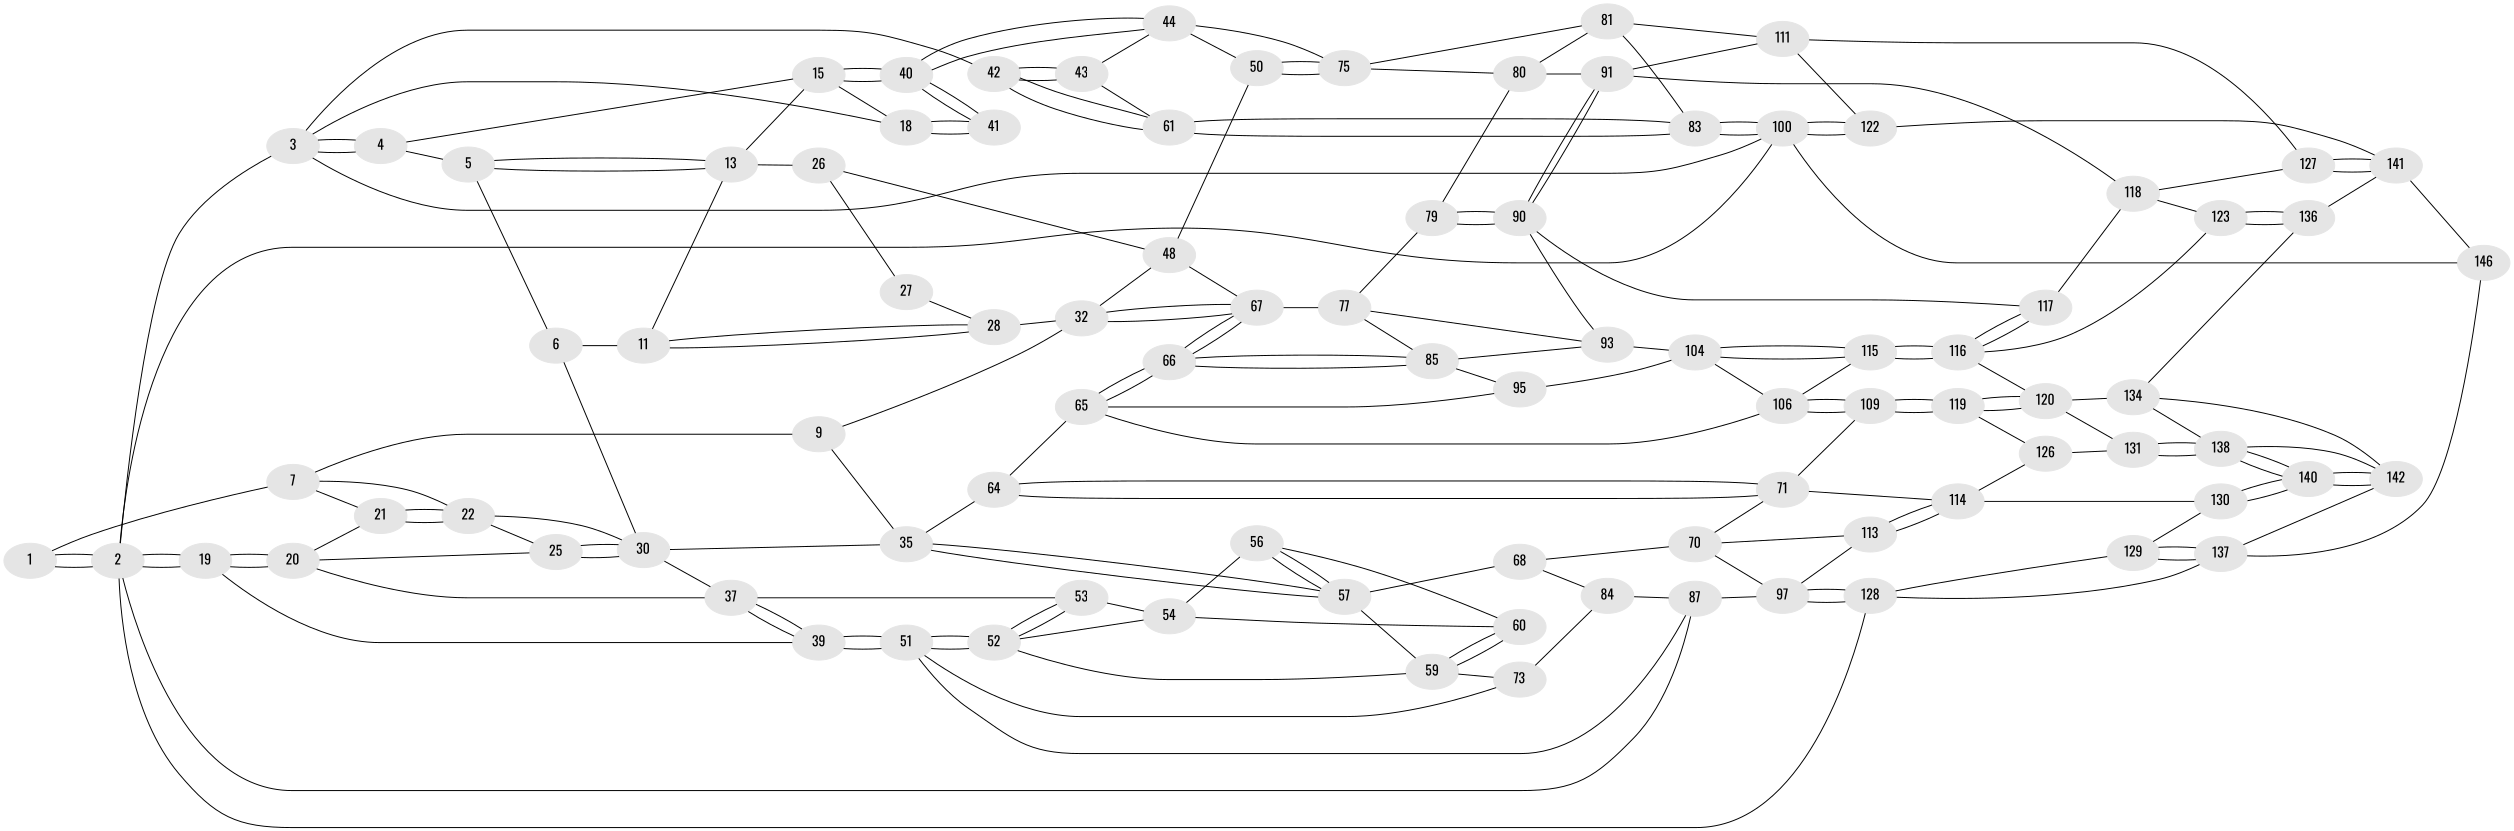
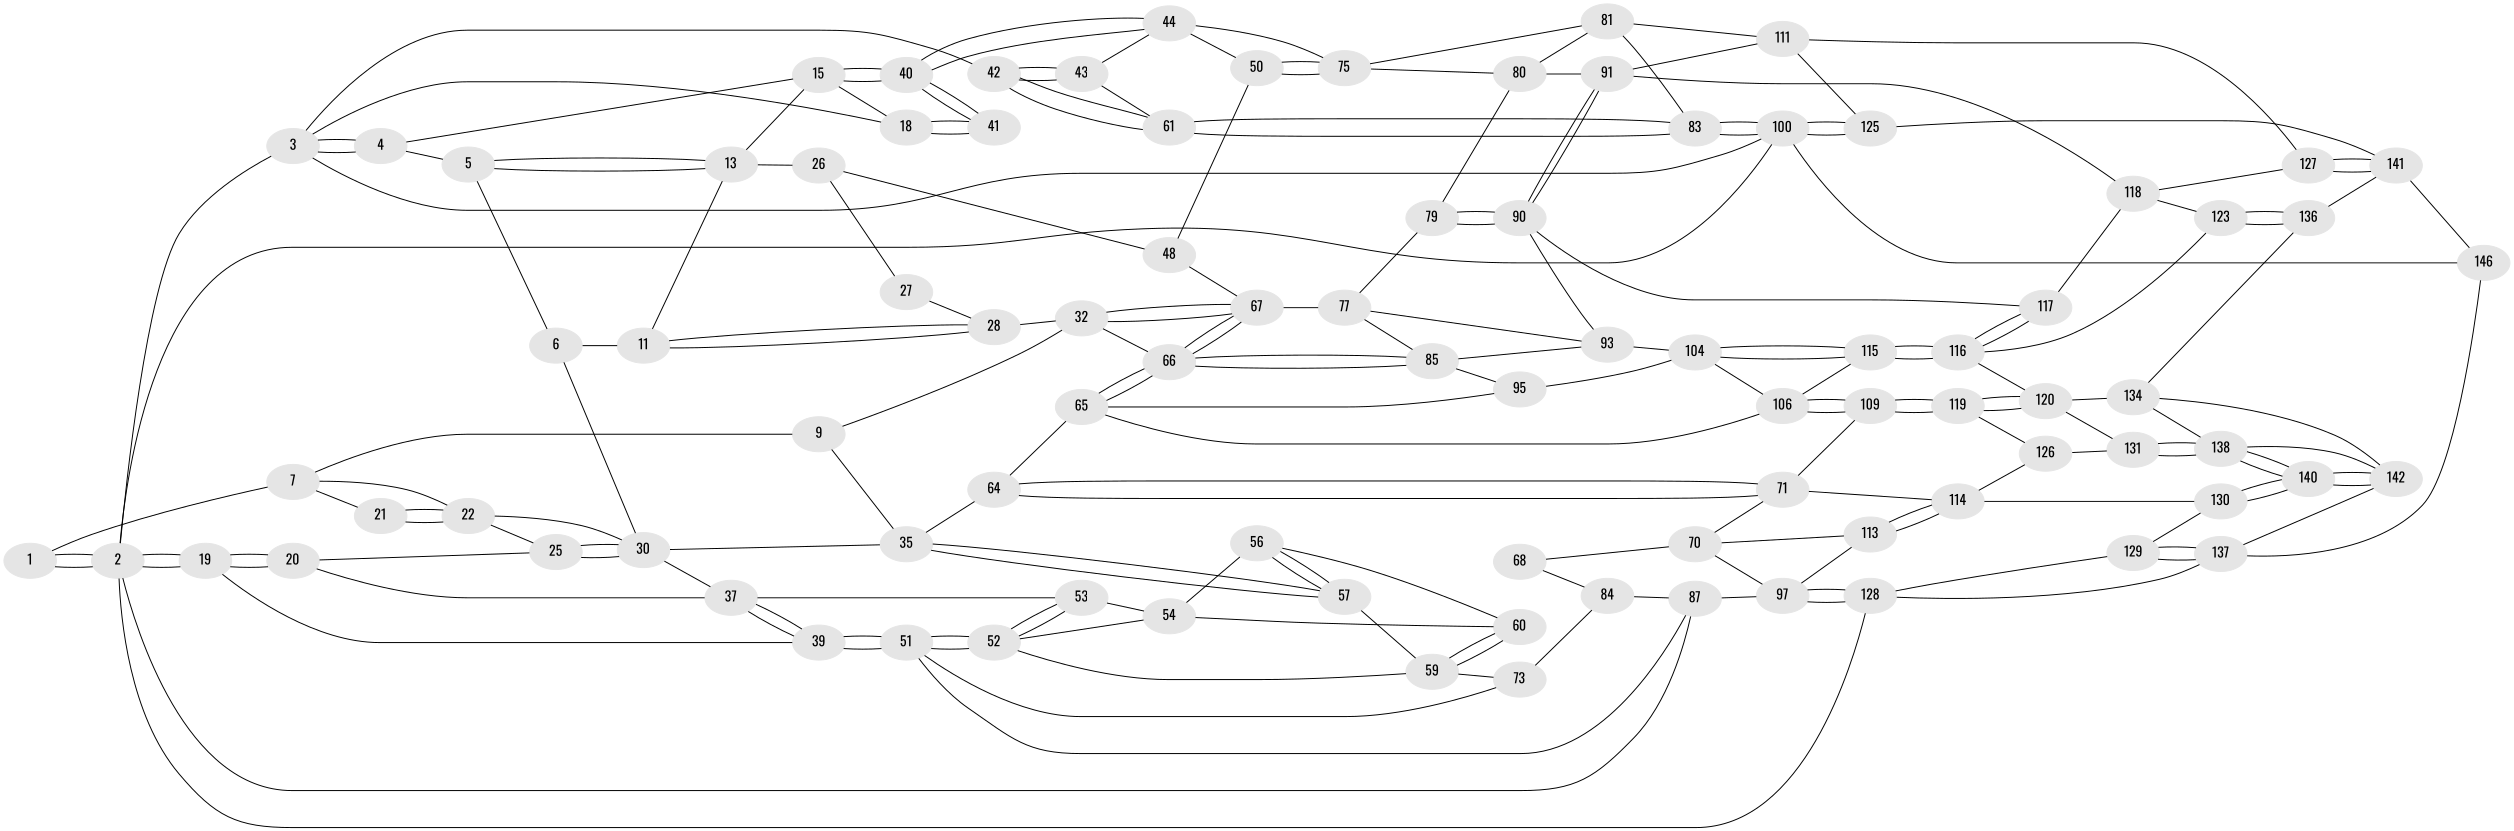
(1870, 129) -> (1870, 129)
(1126, 287) -> (1125, 340)
(337, 538) -> none
(1432, 579) -> none
